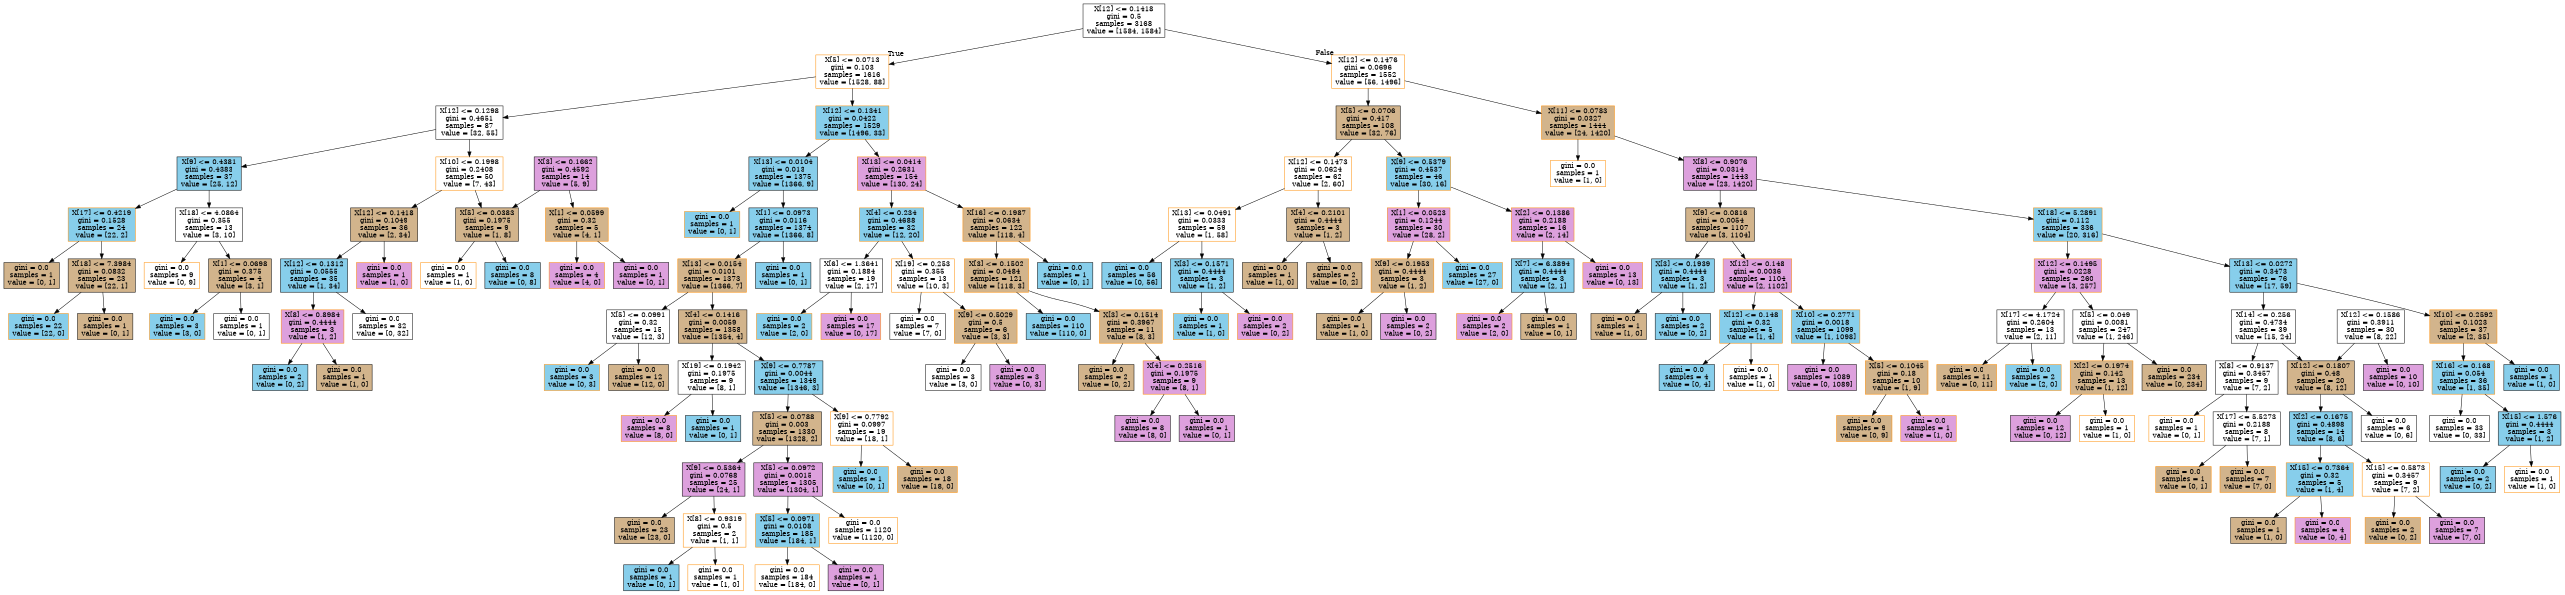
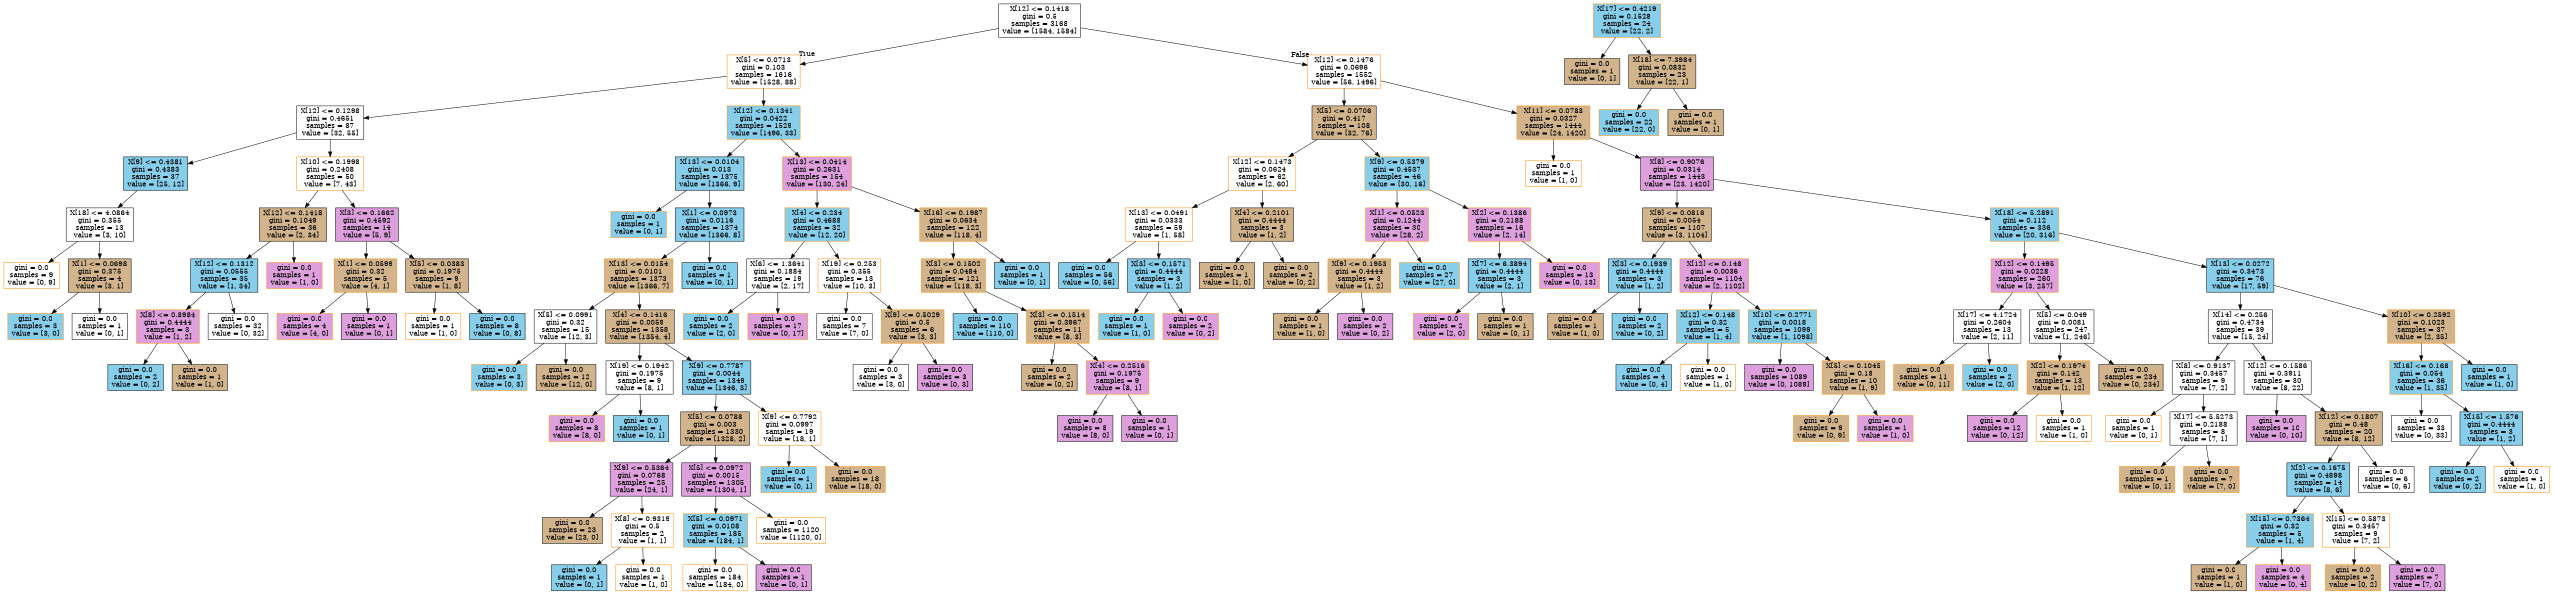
(477, 197) -> (347, 197)
(158, 198) -> none
(2290, 350) -> (2257, 350)
